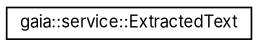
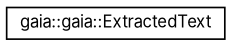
(129, 23) -> (116, 23)
